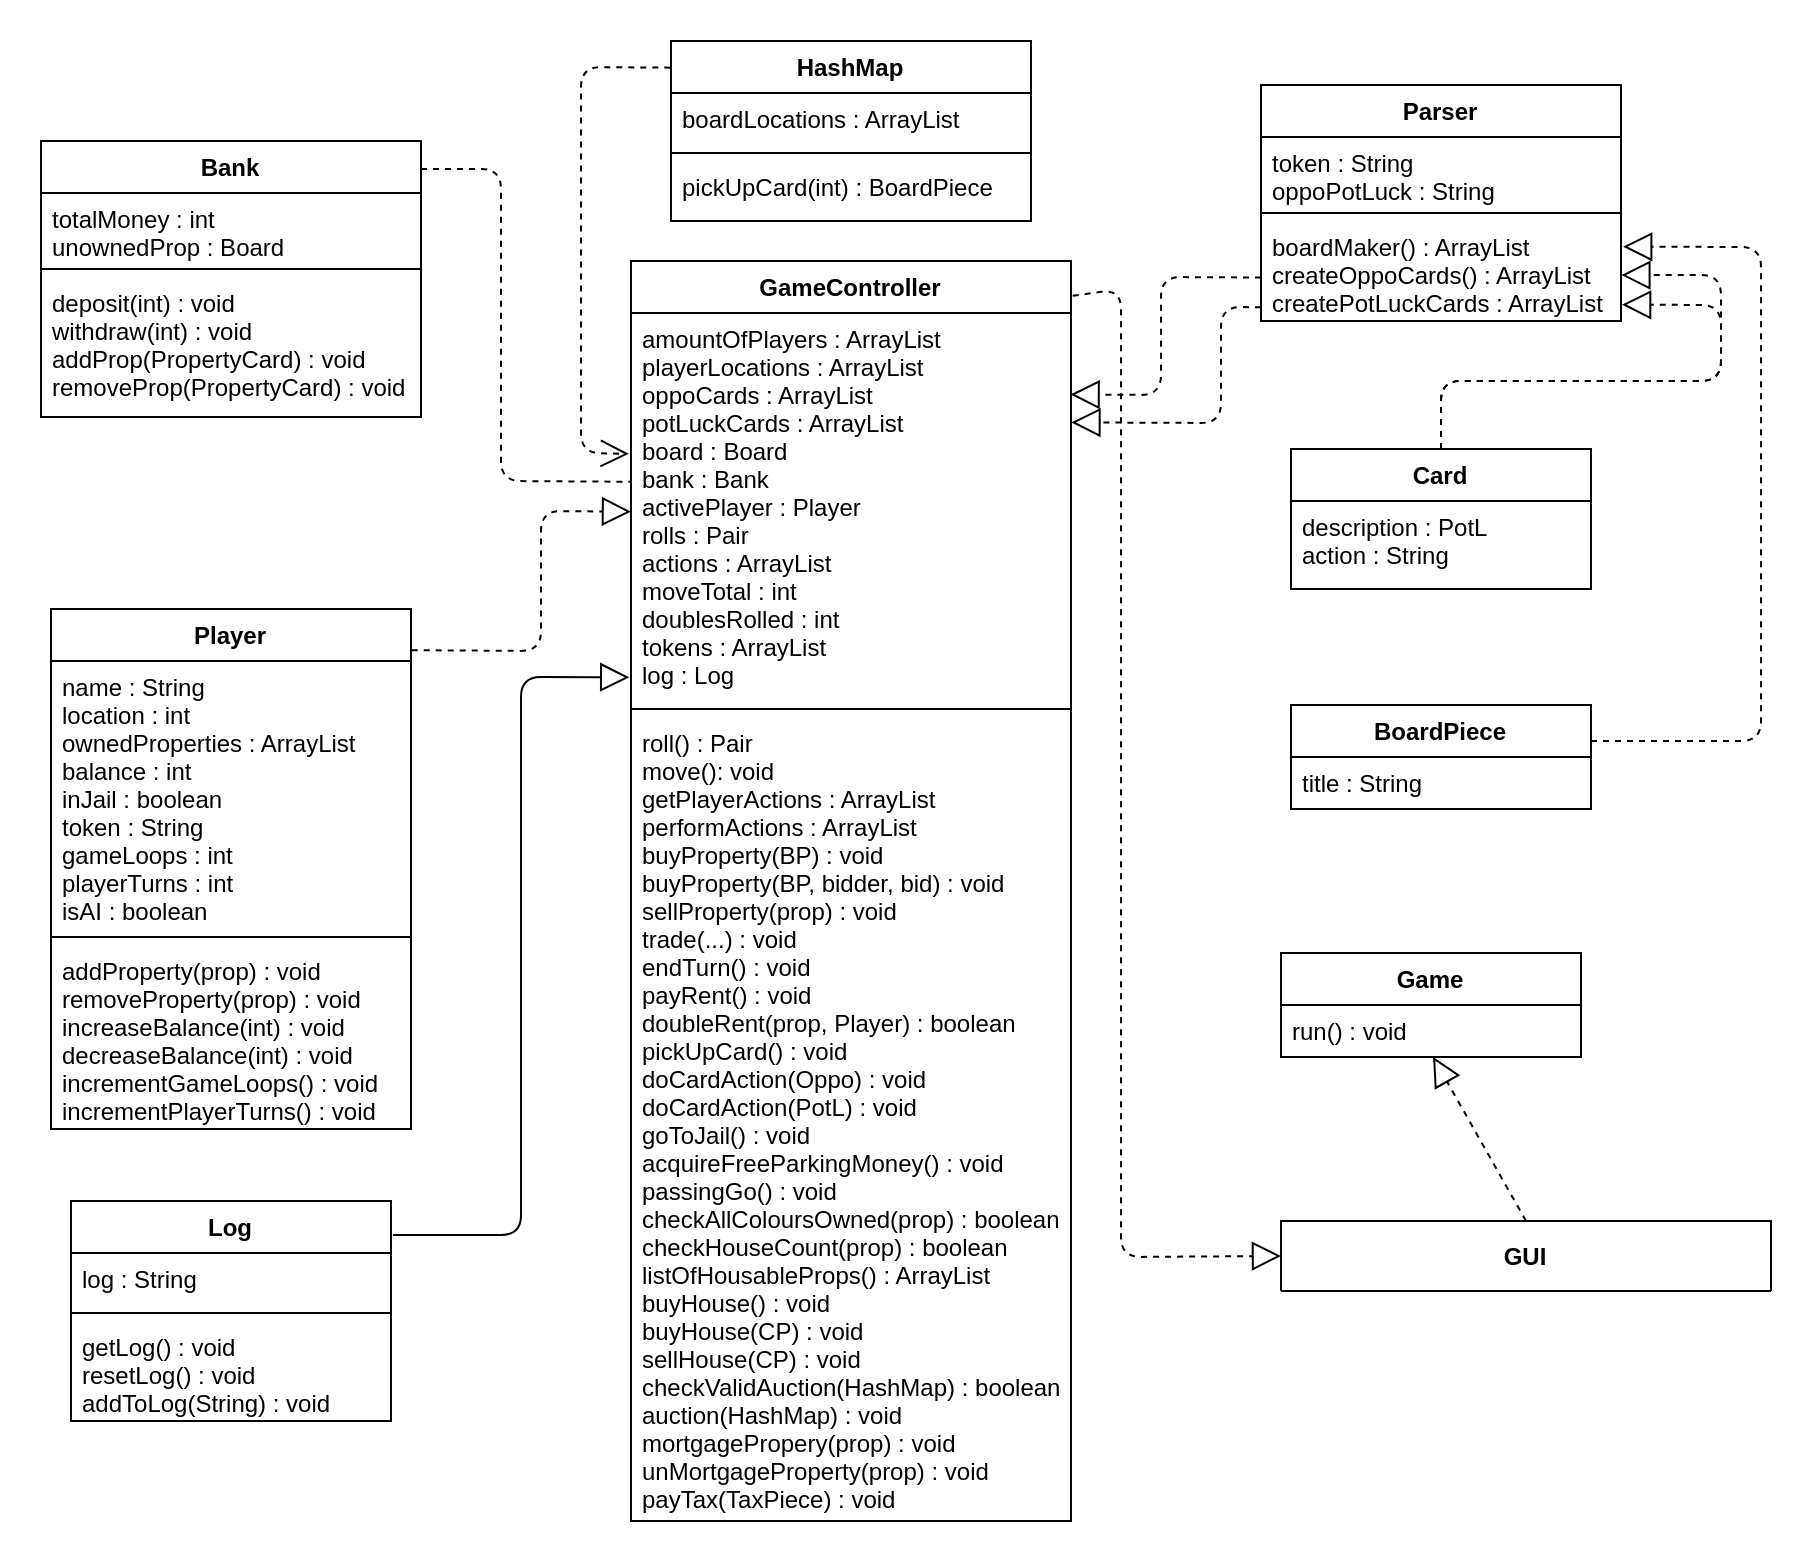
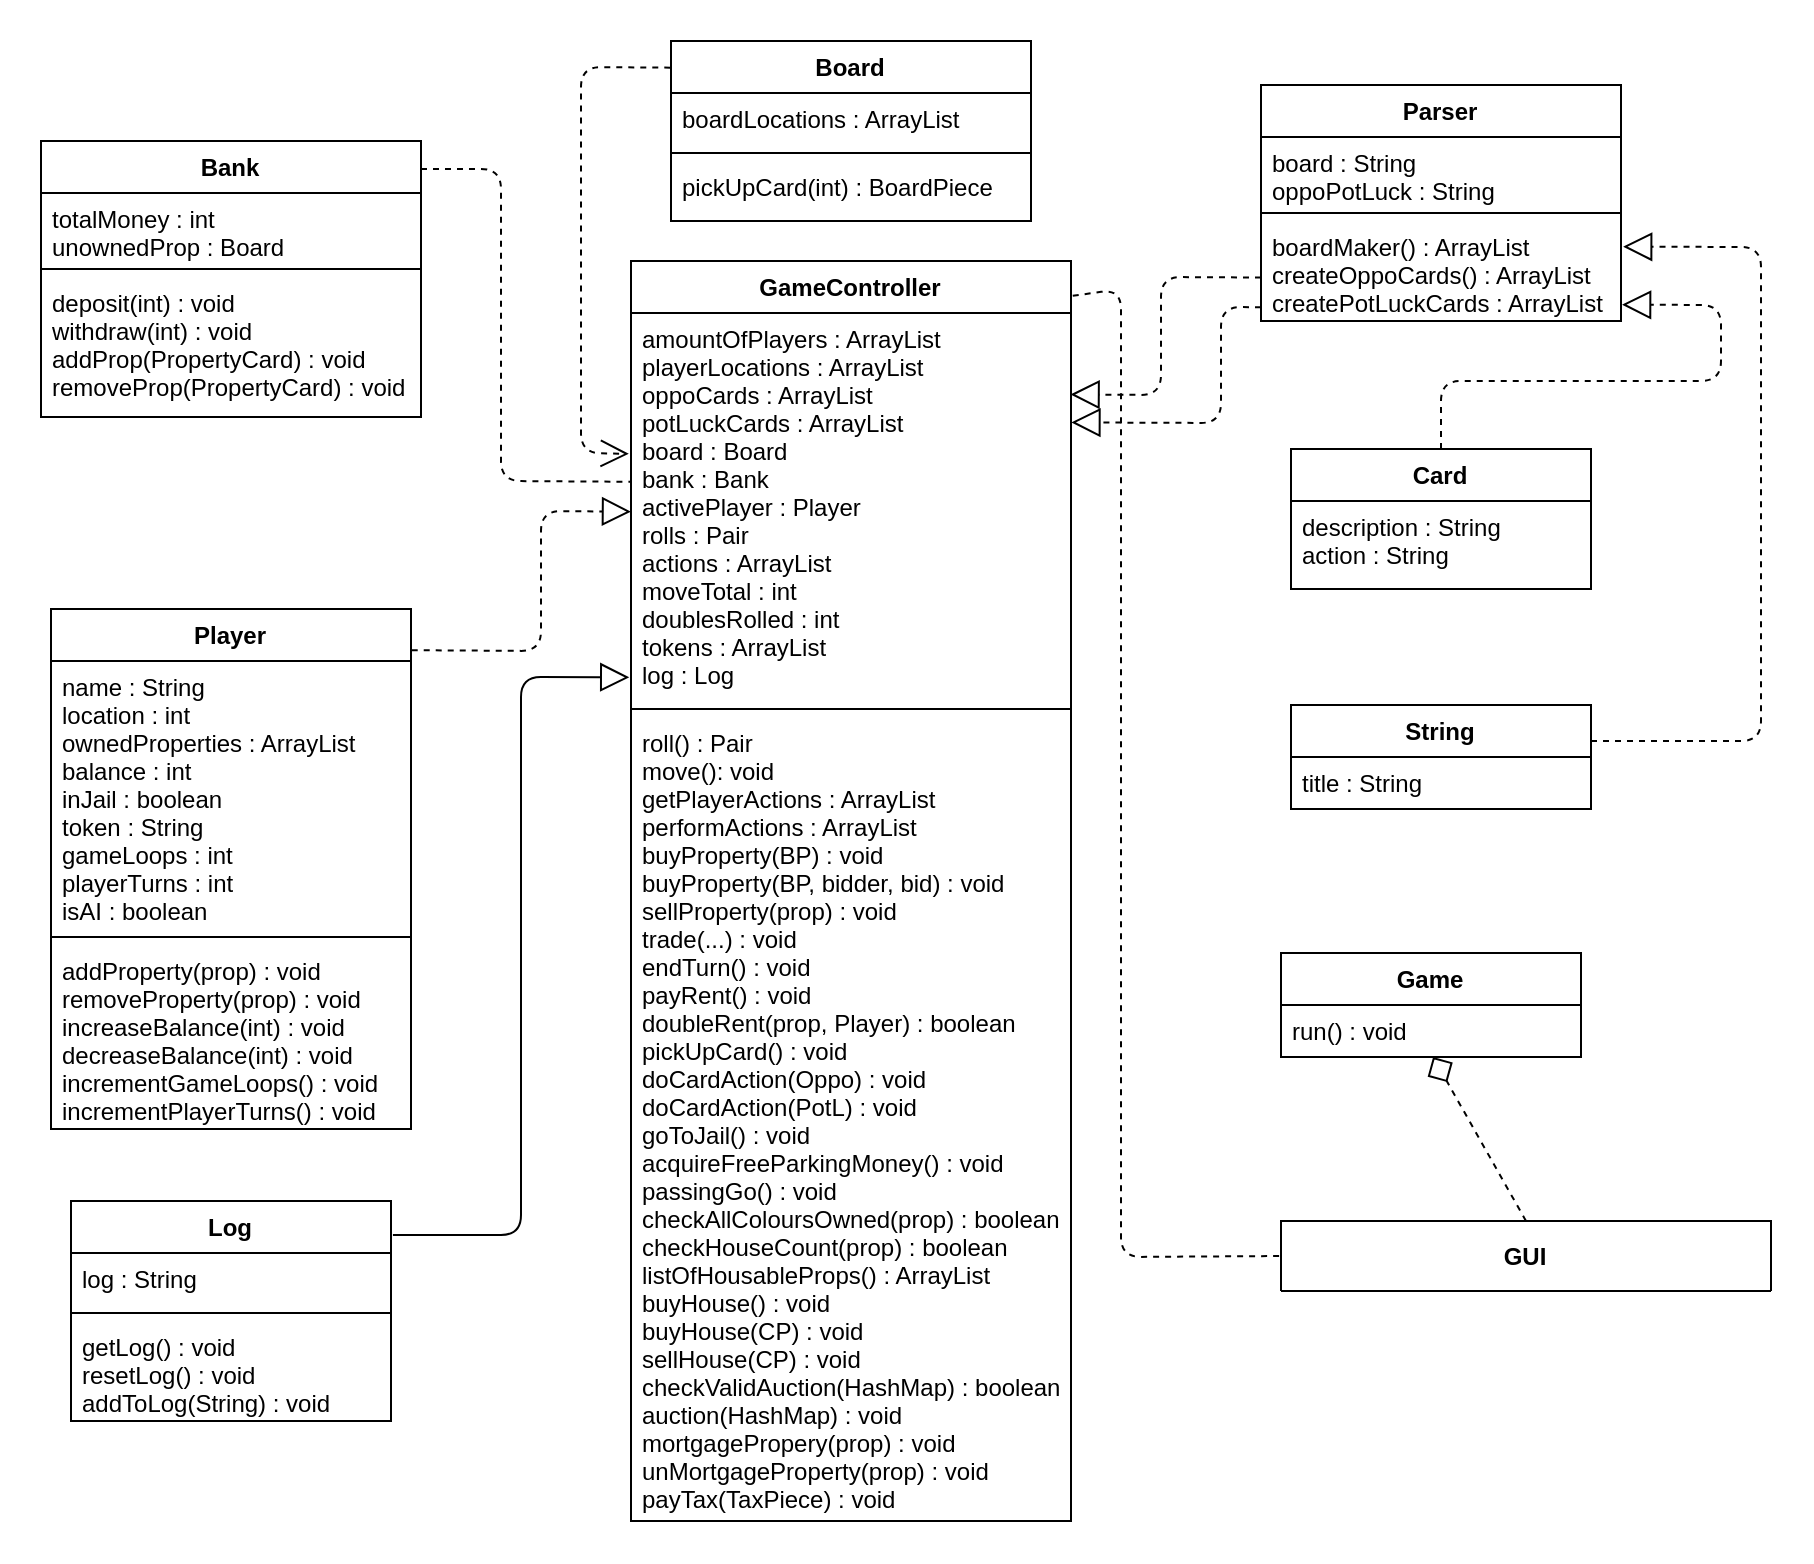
(850, 68) -> (850, 68)
(1354, 164) -> (1354, 164)
(1697, 275) -> none
(1407, 528) -> (1418, 528)
(1440, 732) -> (1440, 732)
(1448, 1082) -> (1448, 1083)
(1251, 1256) -> (1265, 1256)
